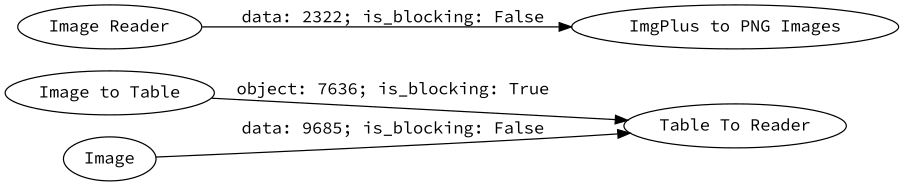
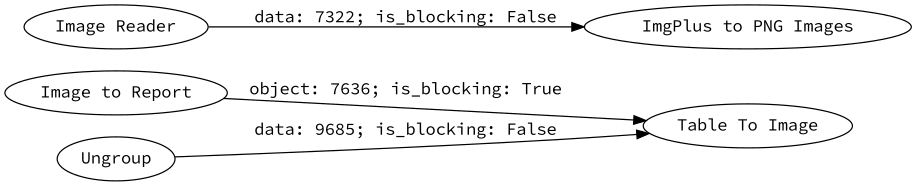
(393, 18) -> (406, 18)
(110, 93) -> (116, 93)
(735, 126) -> (748, 126)
(110, 159) -> (116, 159)
